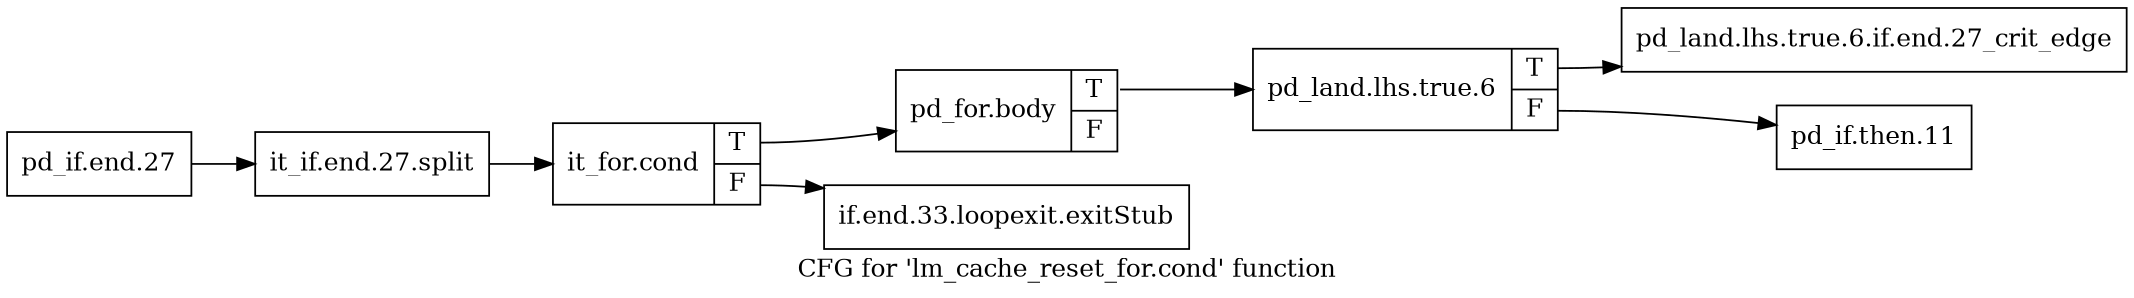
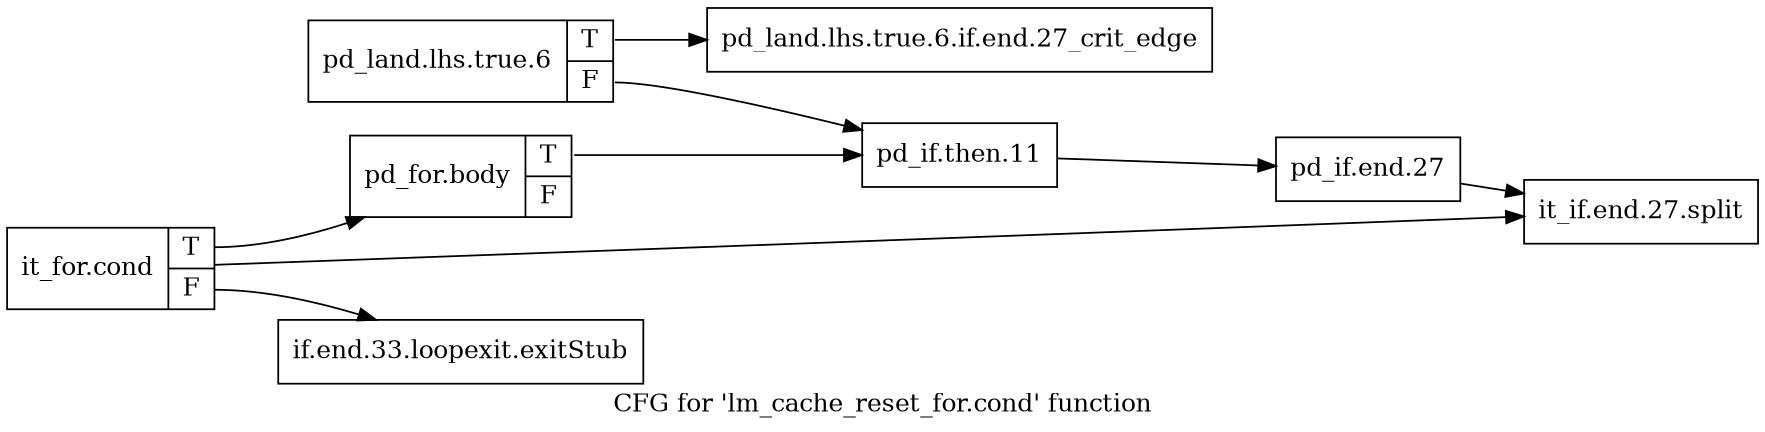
(1178, 89) -> (709, 155)
none -> (1158, 162)
(512, 164) -> (860, 241)
